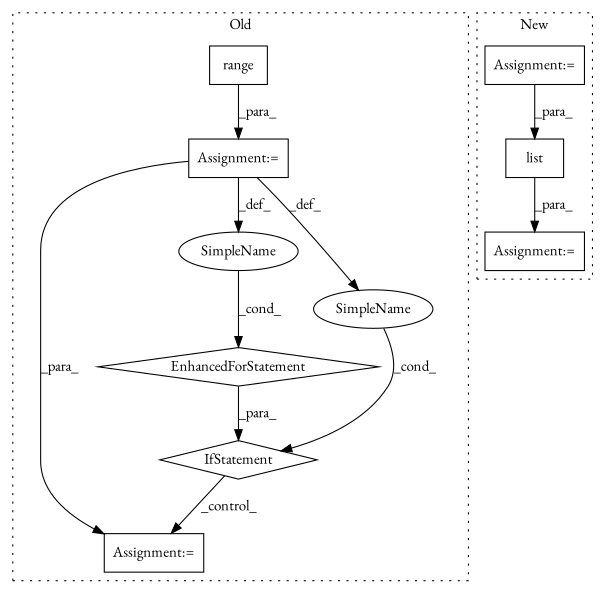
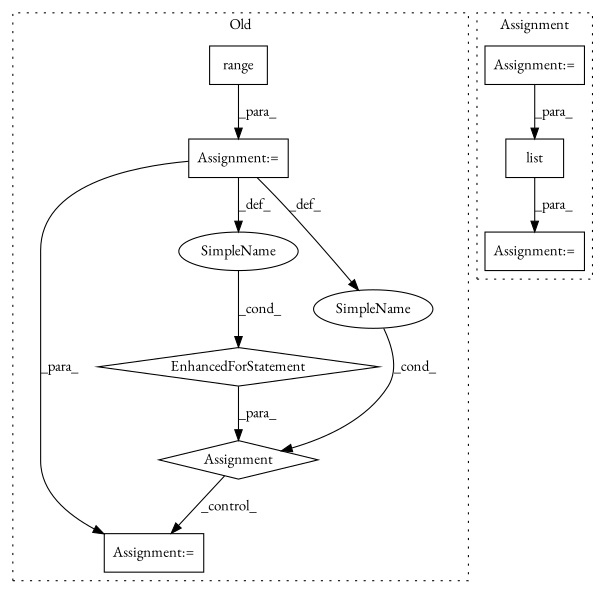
(535, 25) -> (535, 25)
(238, 460) -> (238, 460)
